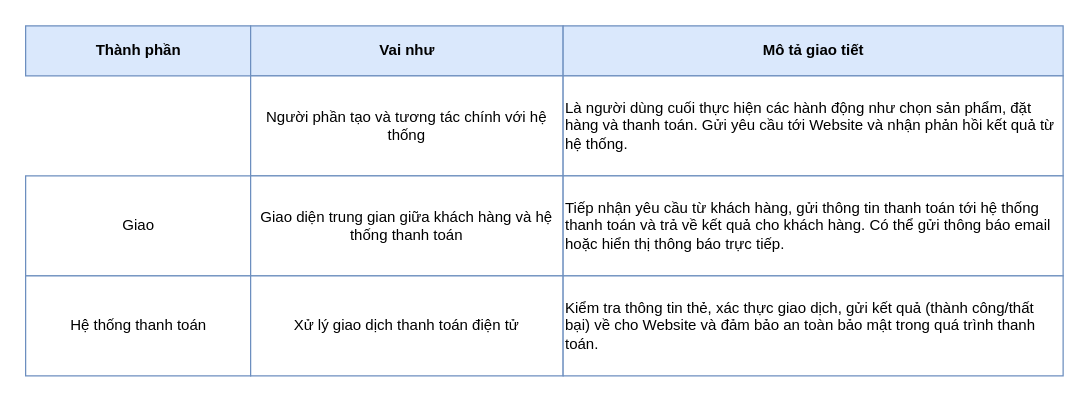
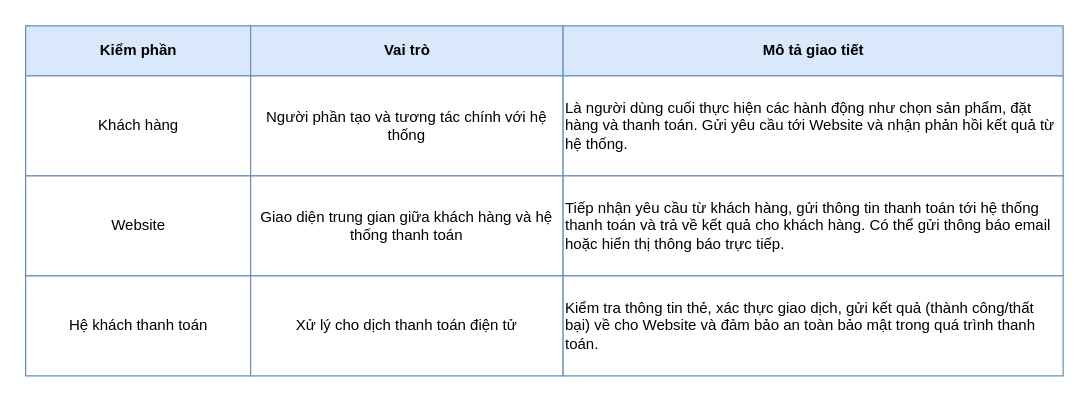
(139, 51) -> (139, 51)
(408, 51) -> (408, 51)
none -> (138, 126)
(139, 226) -> (139, 226)
(139, 326) -> (139, 326)
(407, 326) -> (407, 326)
